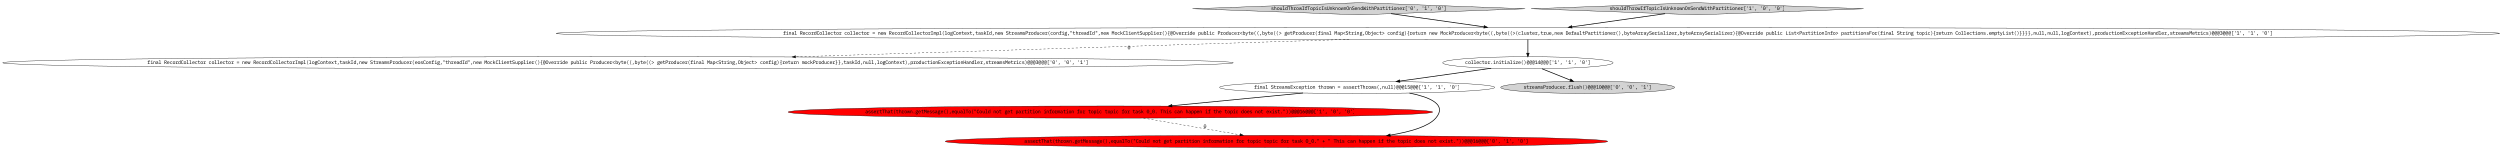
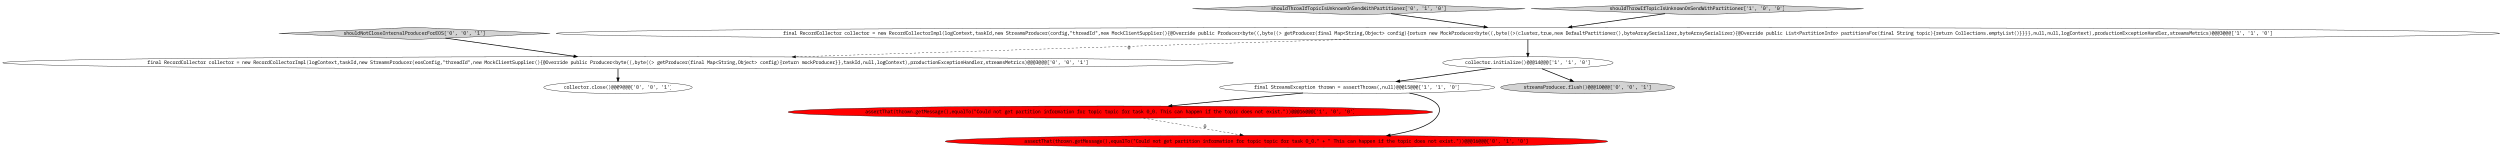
none -> (414, 33)
none -> (618, 87)
